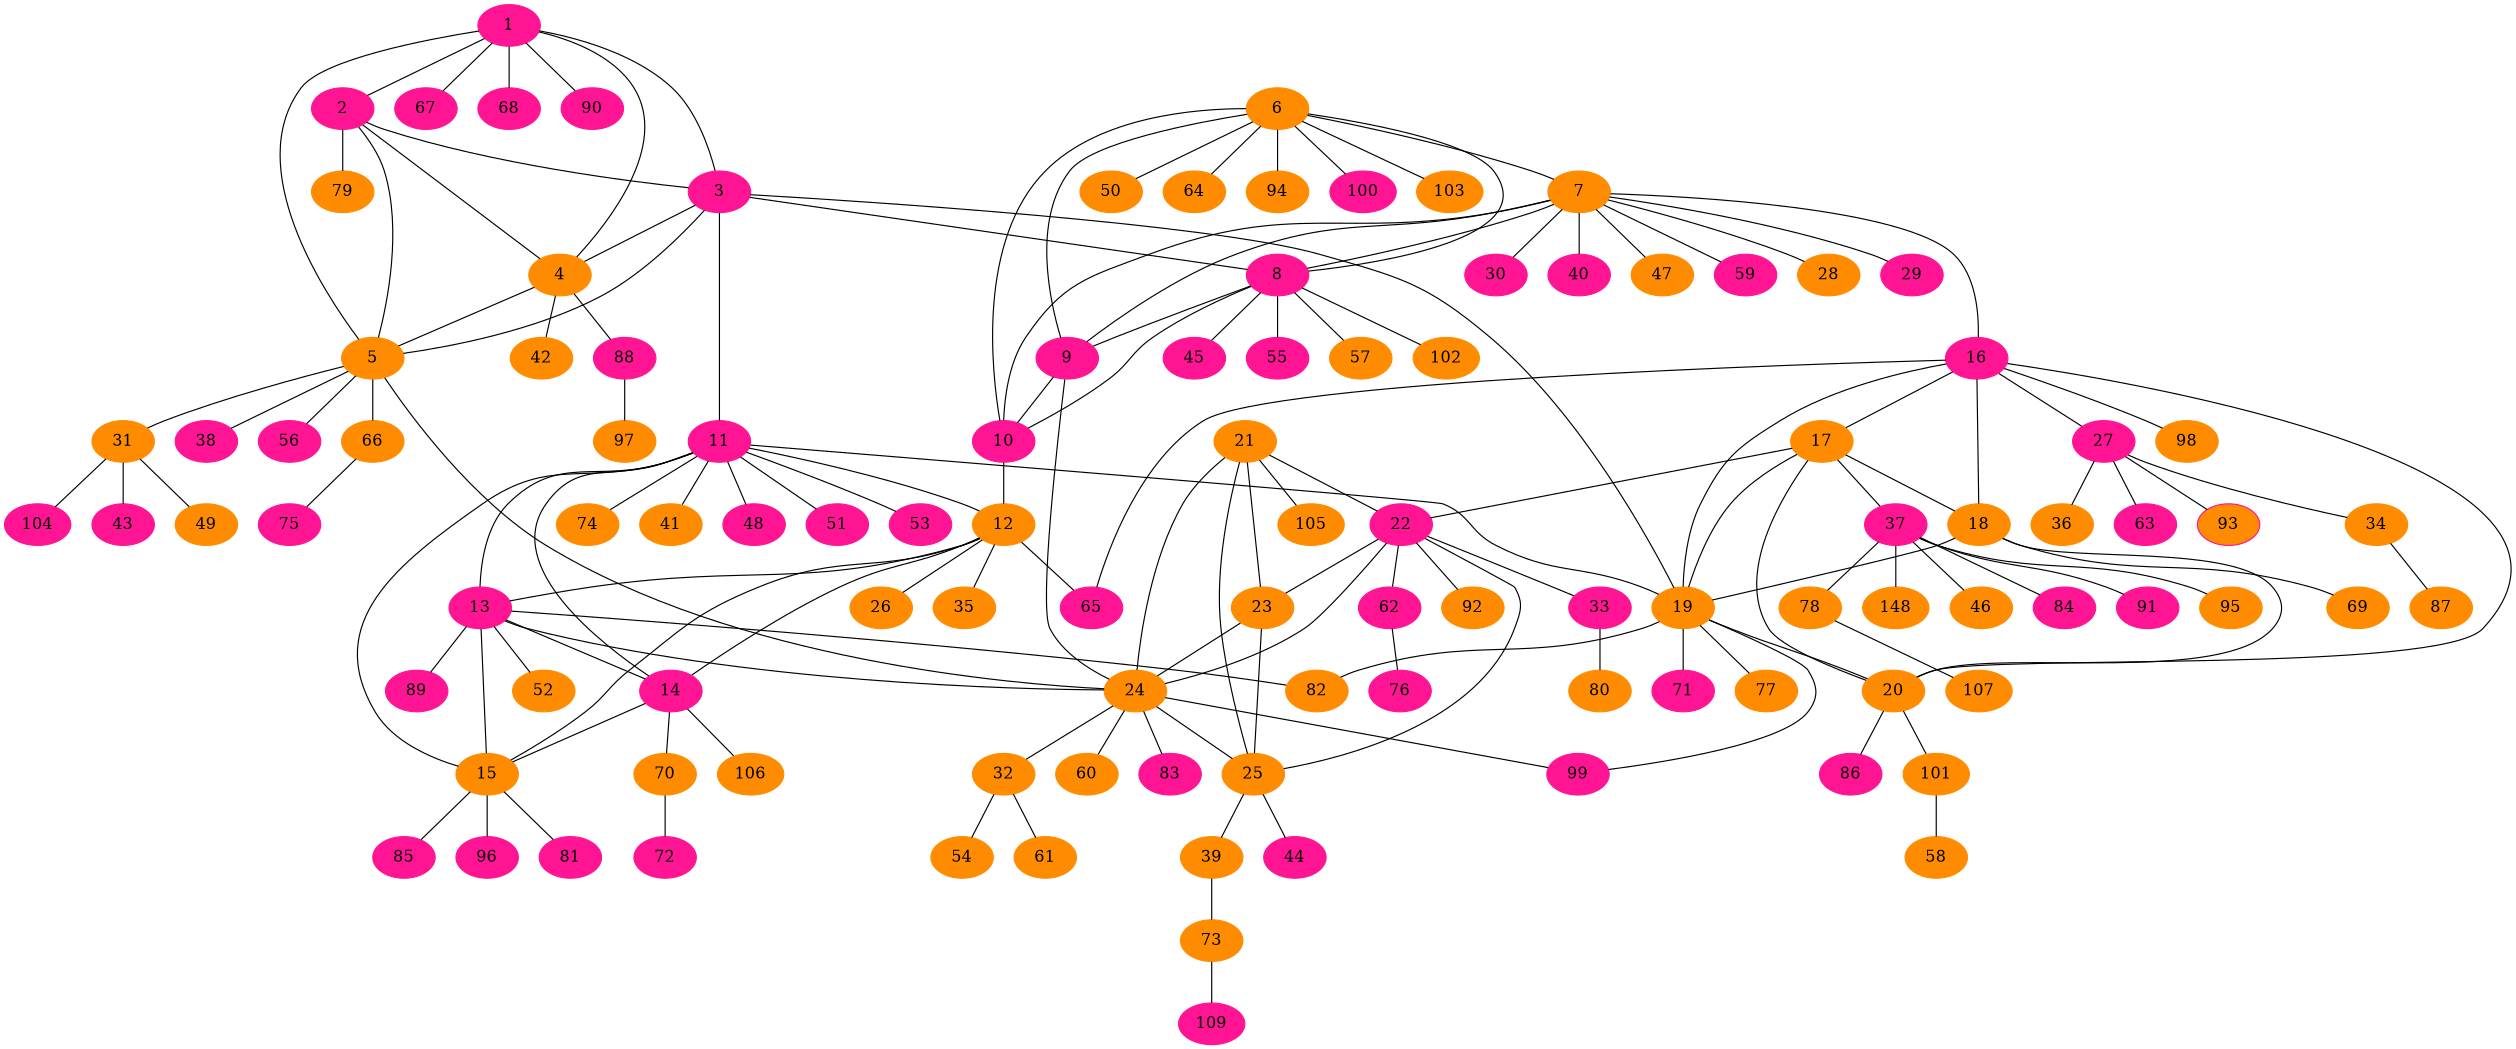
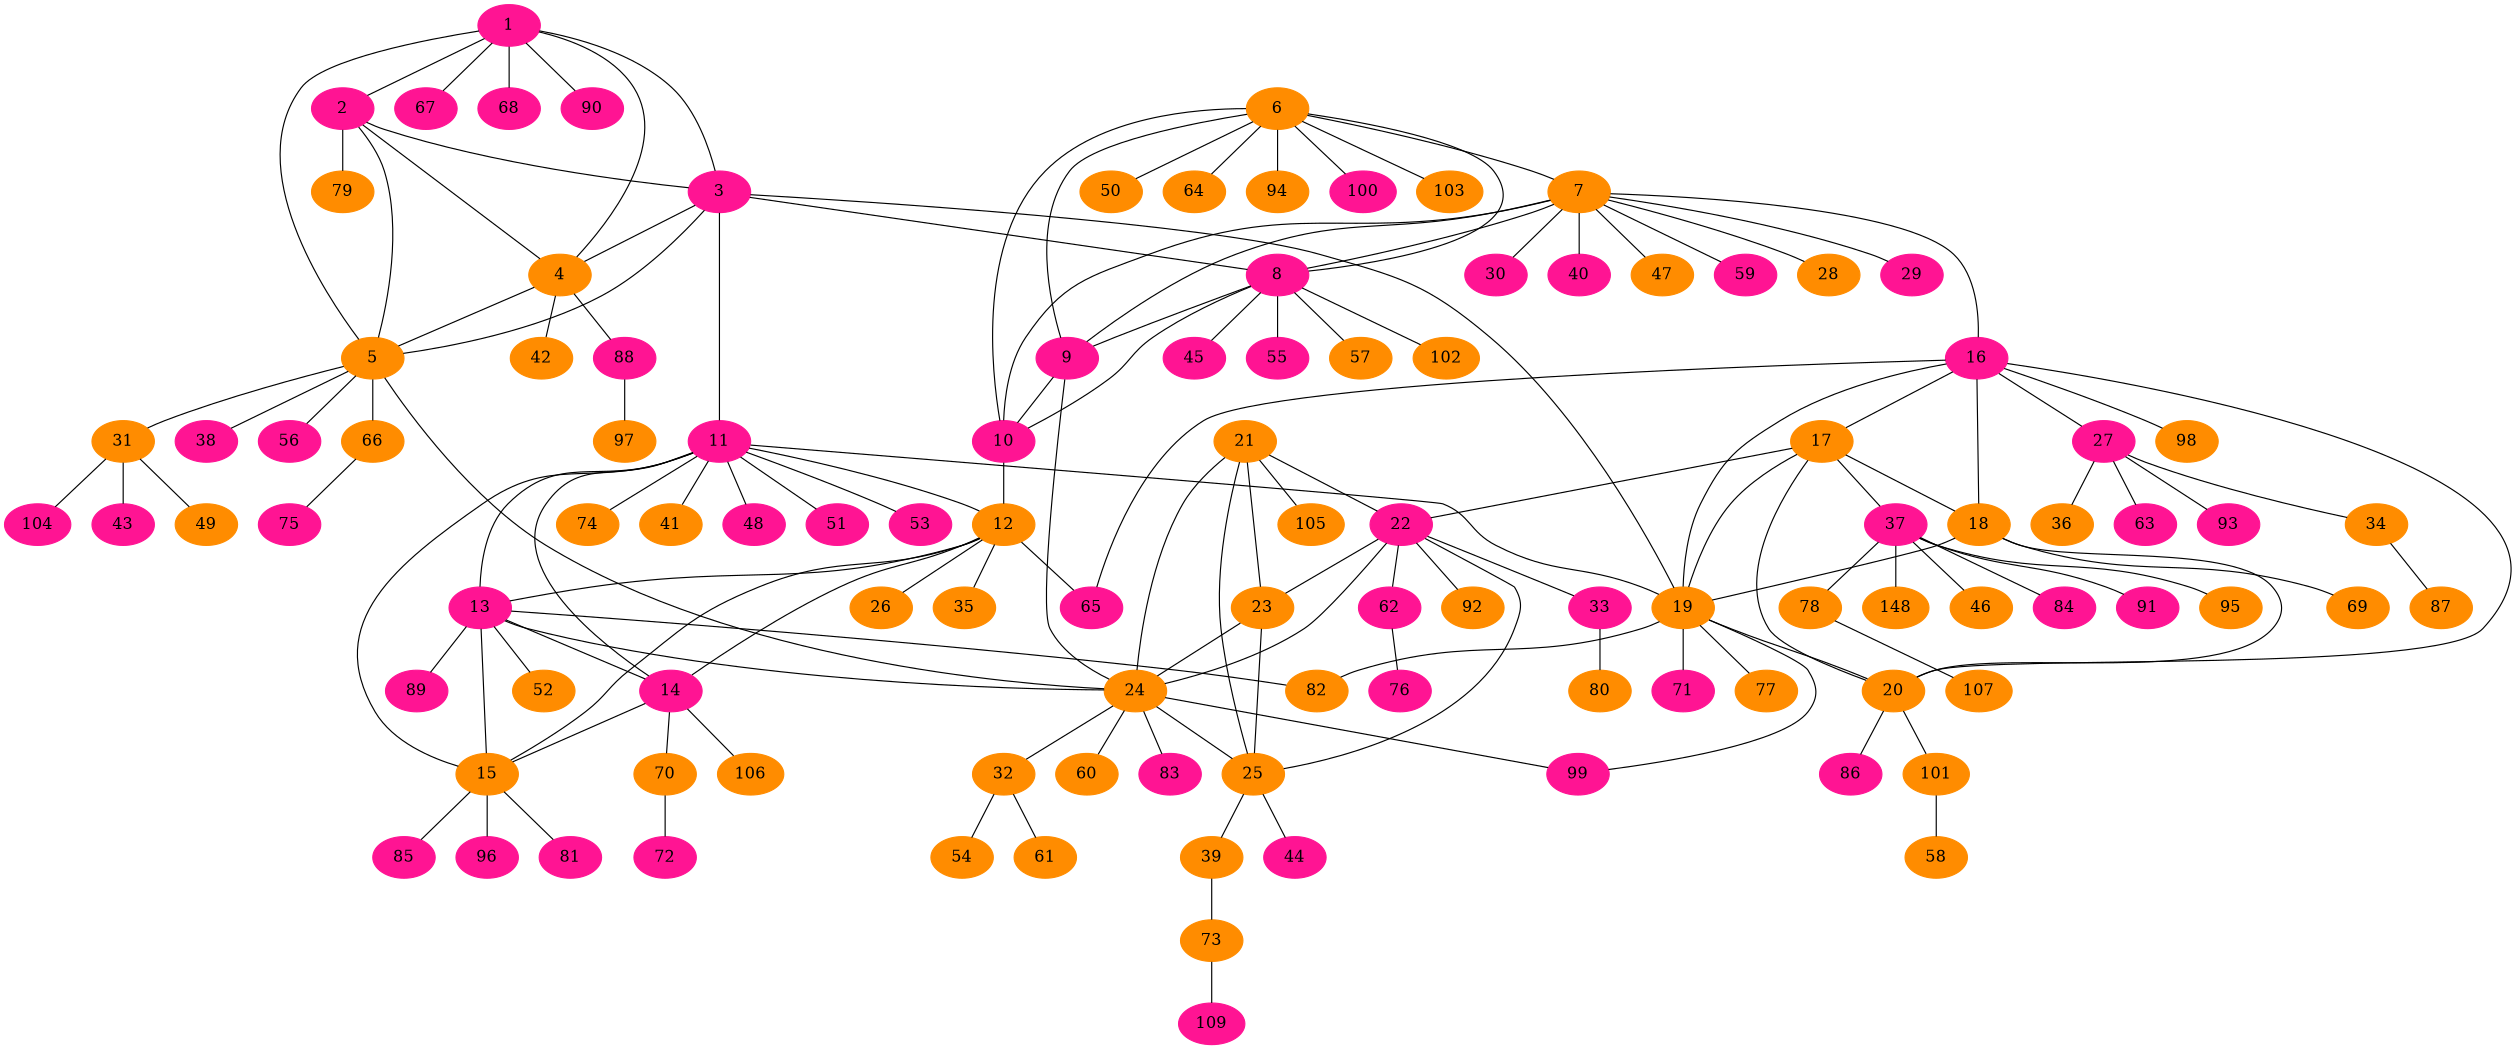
(2229, 525) -> (2229, 525)
